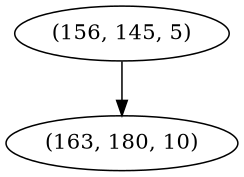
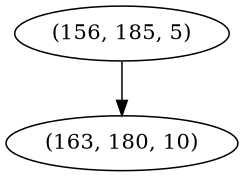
(122, 34) -> (122, 34)
